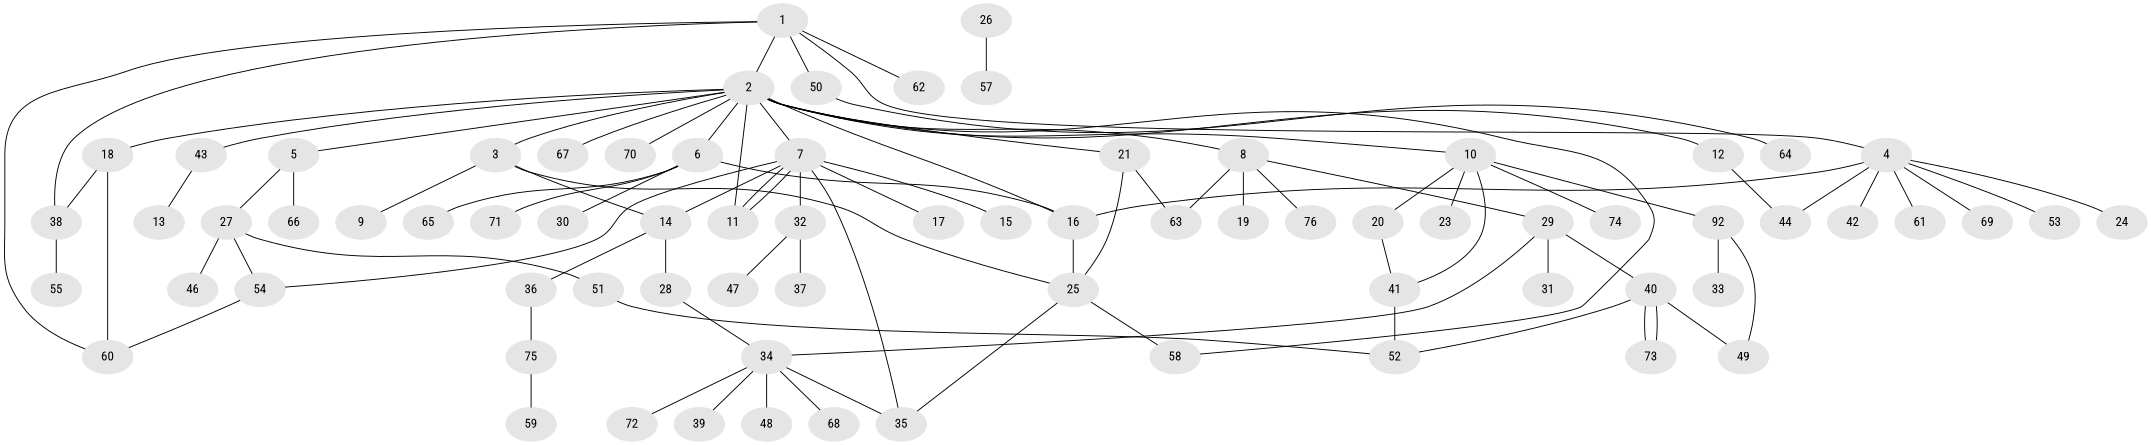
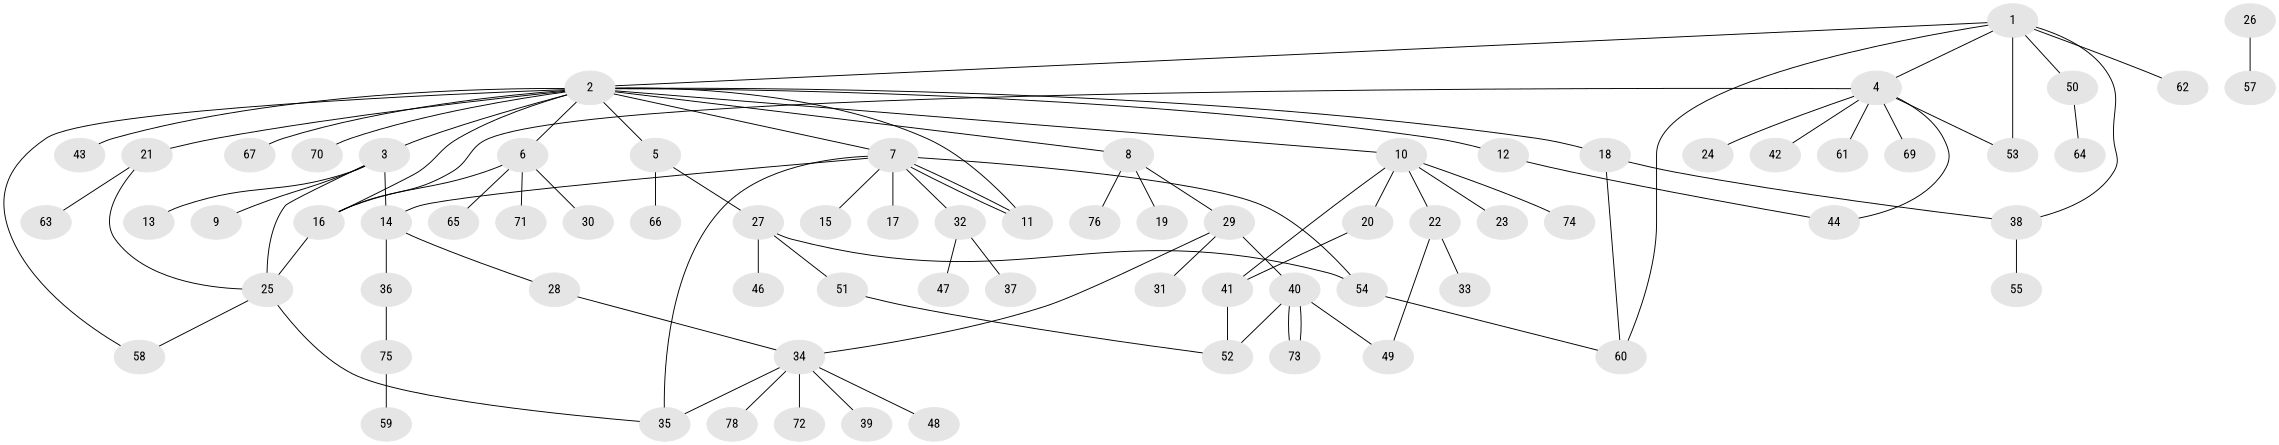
none -> (2013, 88)
(180, 189) -> (267, 189)
(1210, 189) -> none
(1718, 222) -> (1435, 222)
(834, 424) -> (732, 424)
